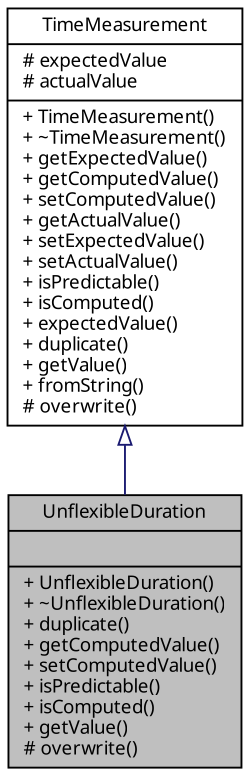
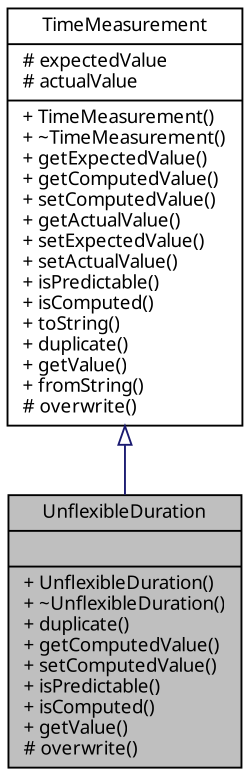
(101, 324) -> (71, 324)
